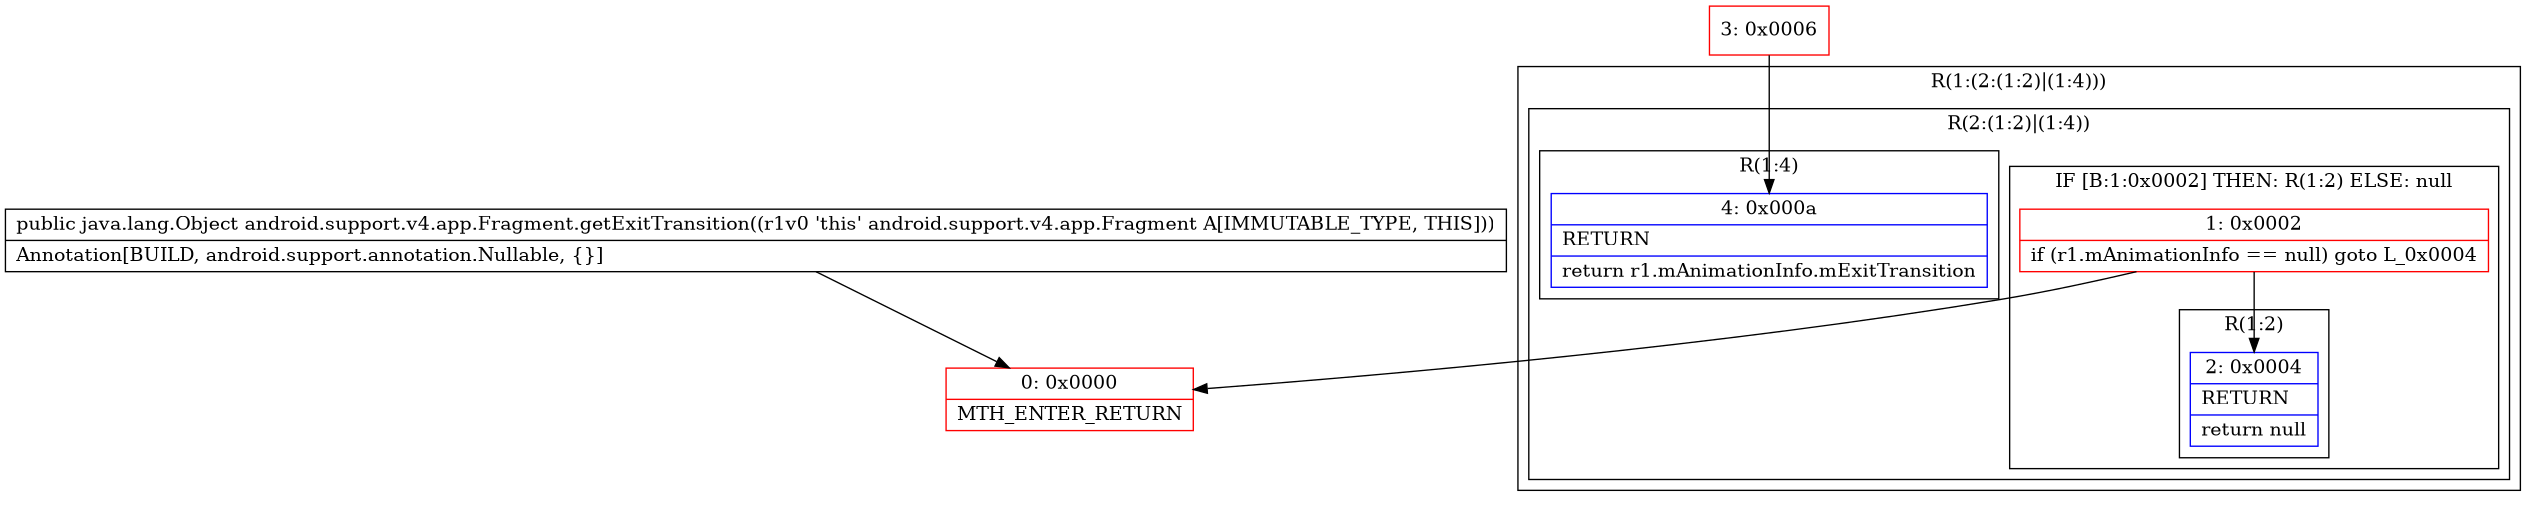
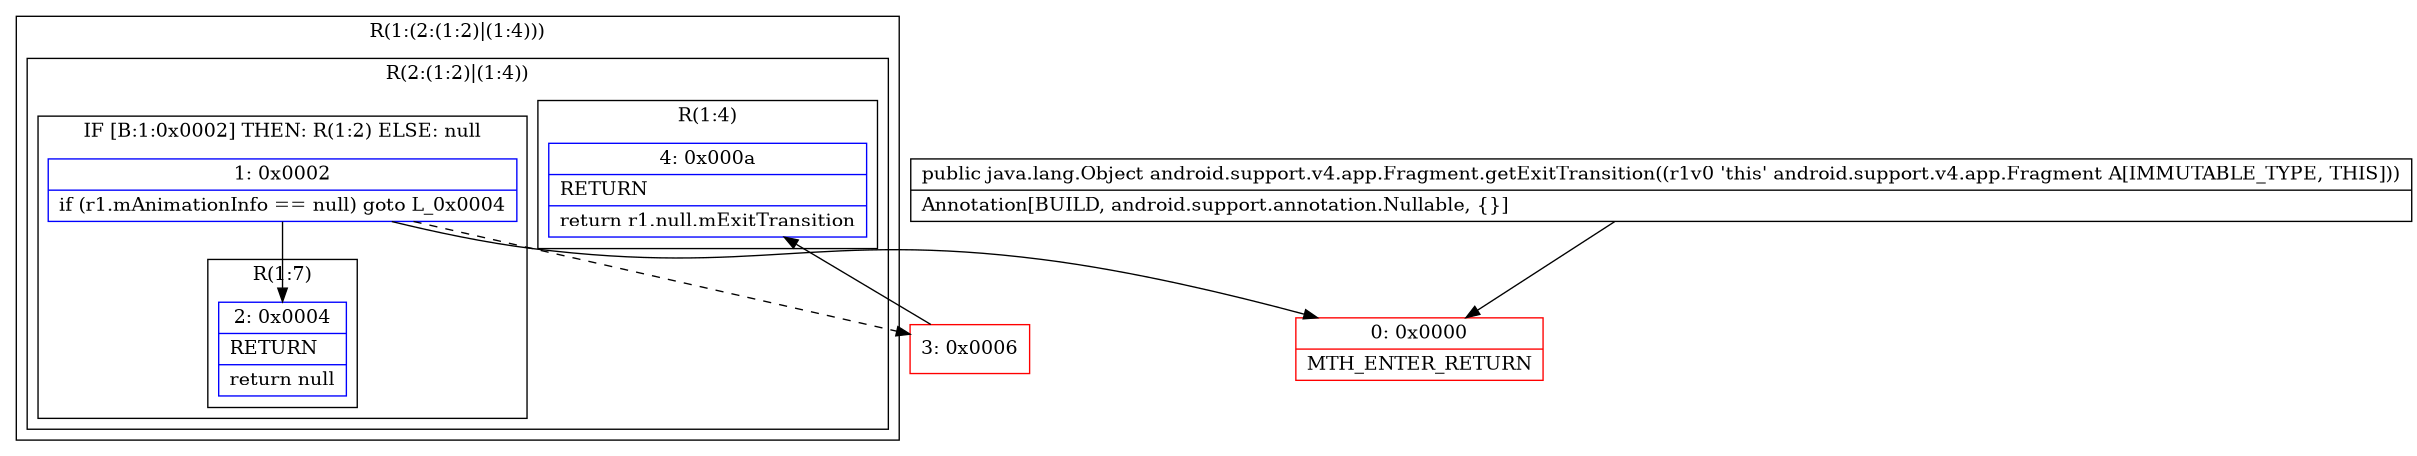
(2254, 240) -> (283, 190)
(1769, 271) -> (708, 221)
none -> (655, 276)
(2254, 325) -> (283, 275)
